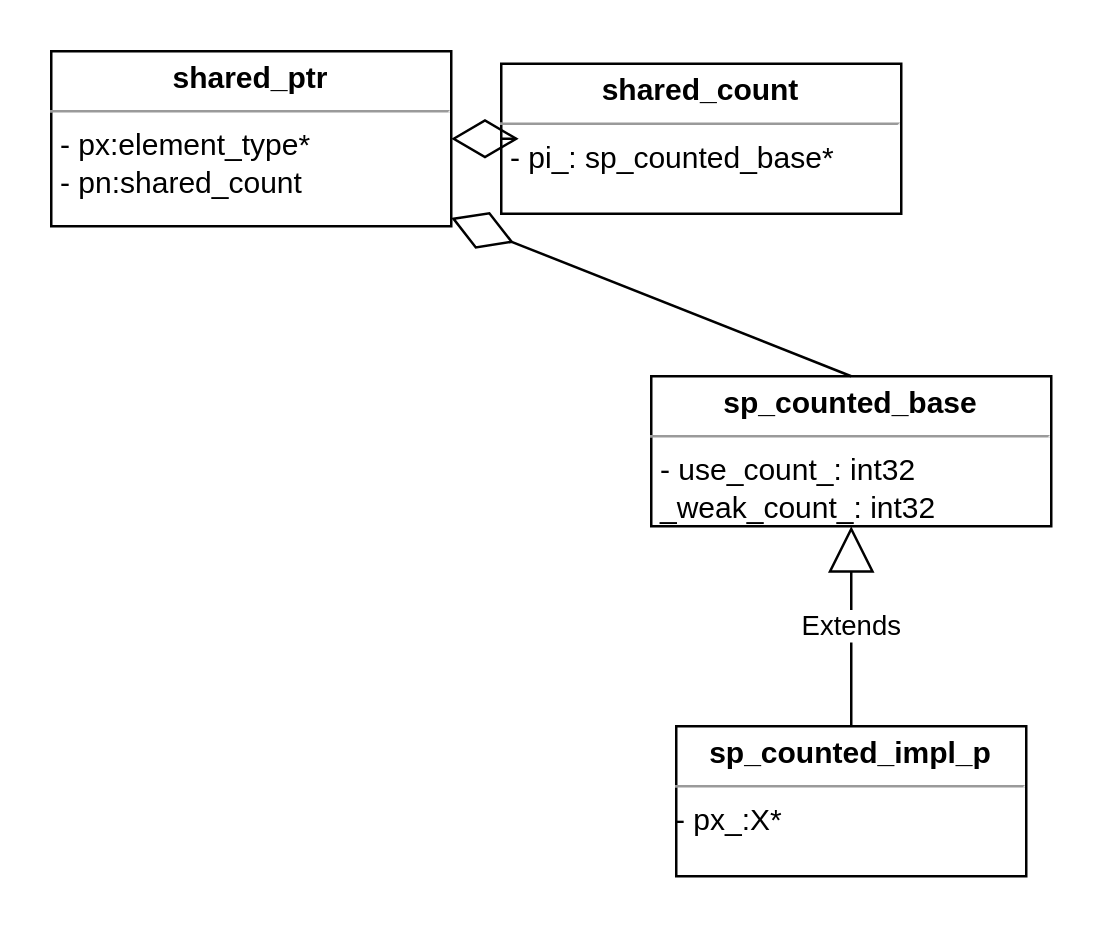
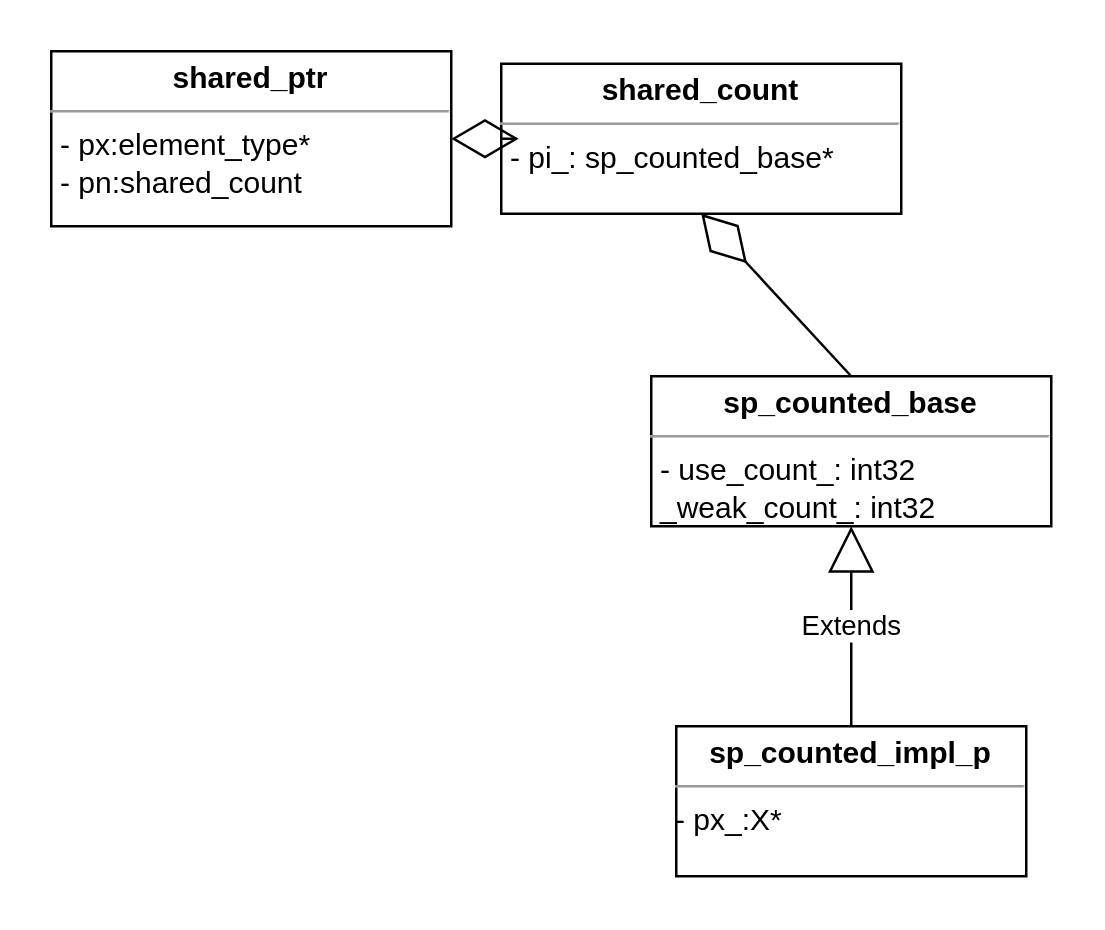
(681, 309) -> (798, 318)
